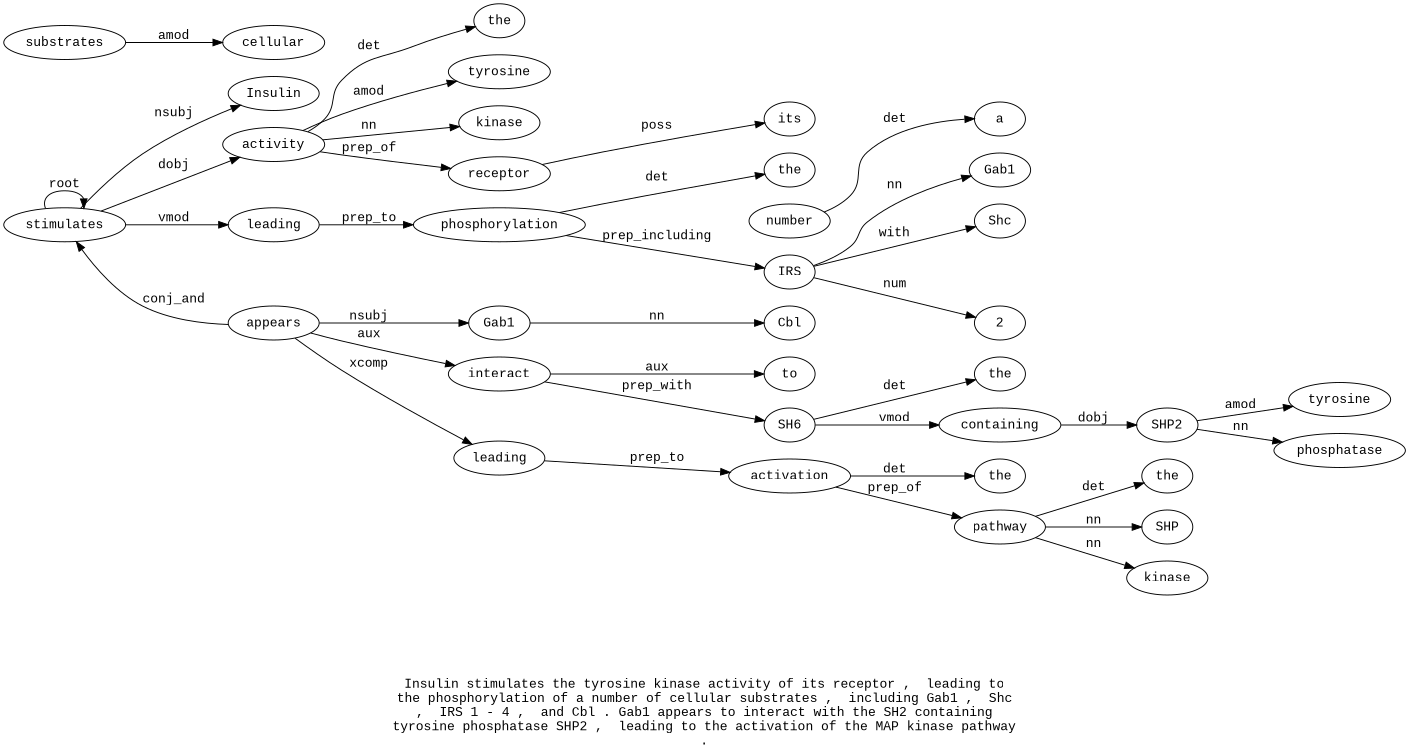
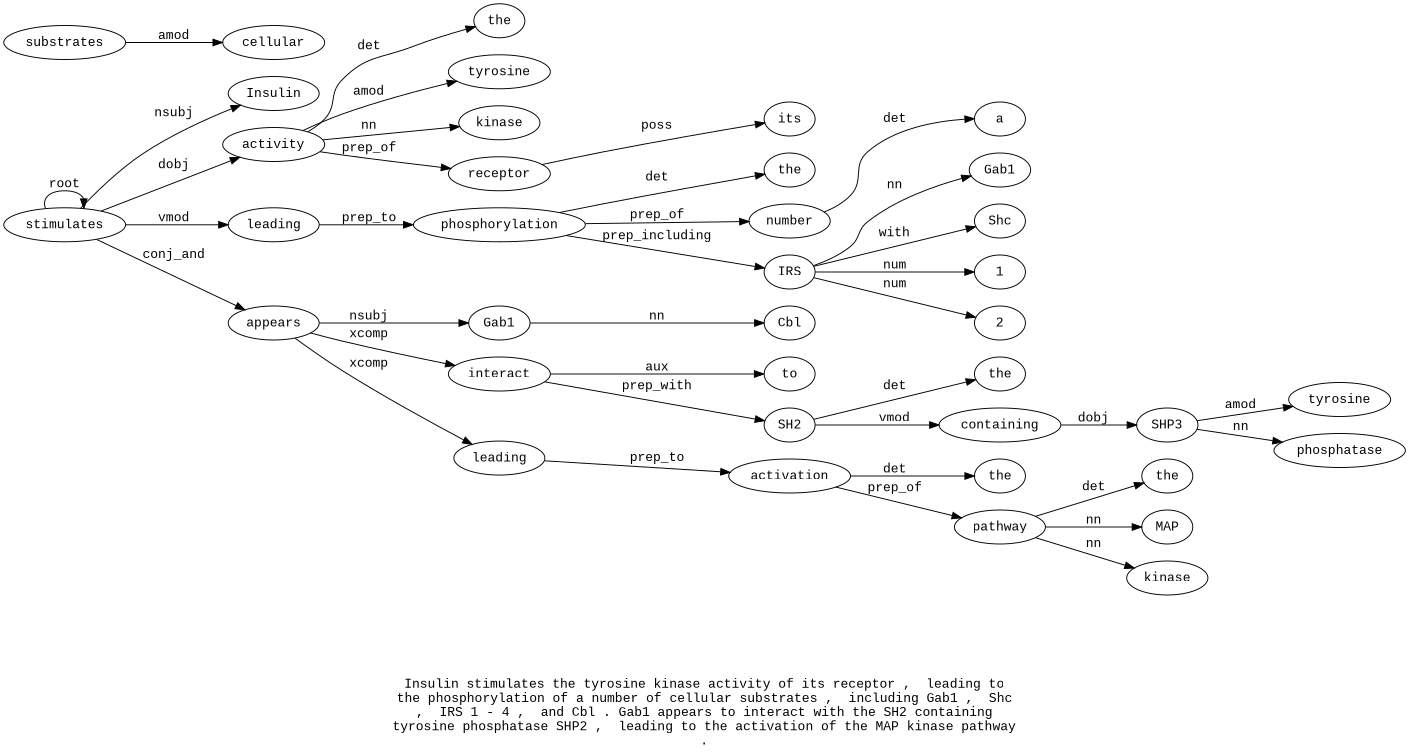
none -> (662, 223)
none -> (1000, 272)
(145, 307) -> (166, 273)
(369, 334) -> (369, 334)
(790, 425) -> (790, 425)
(1167, 425) -> (1167, 425)
(1167, 527) -> (1167, 527)
